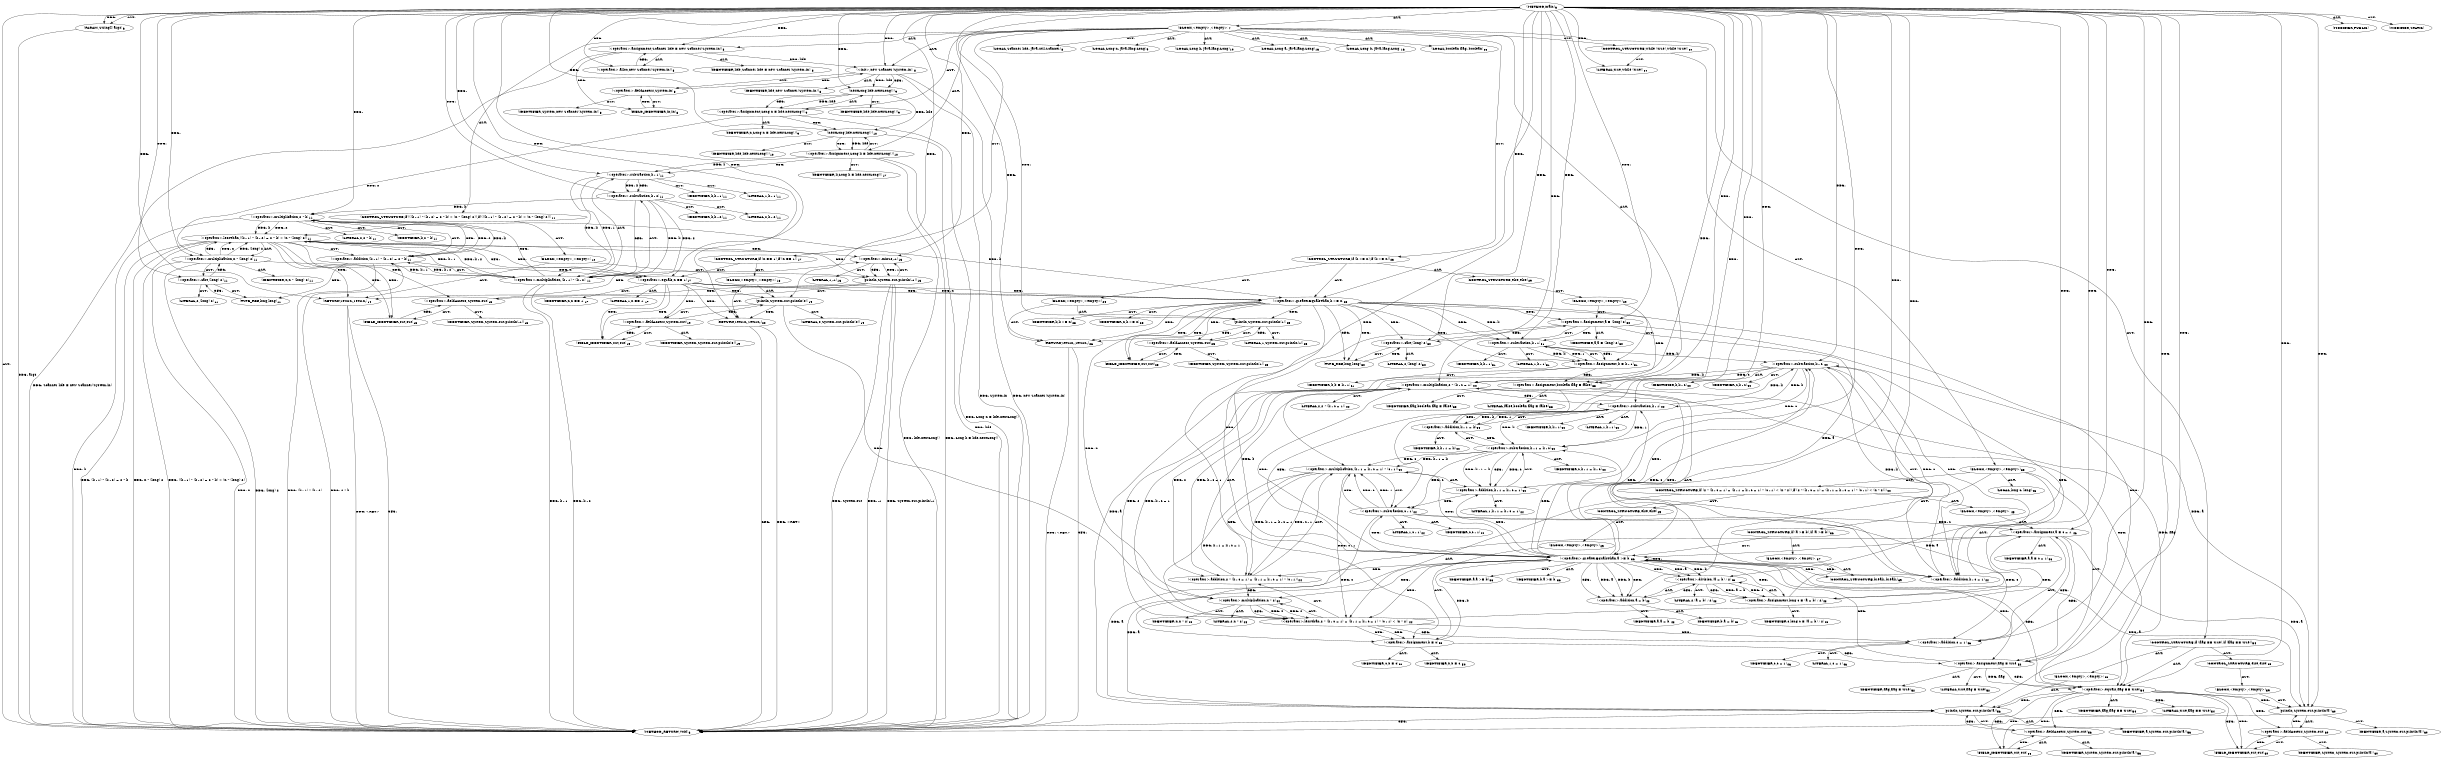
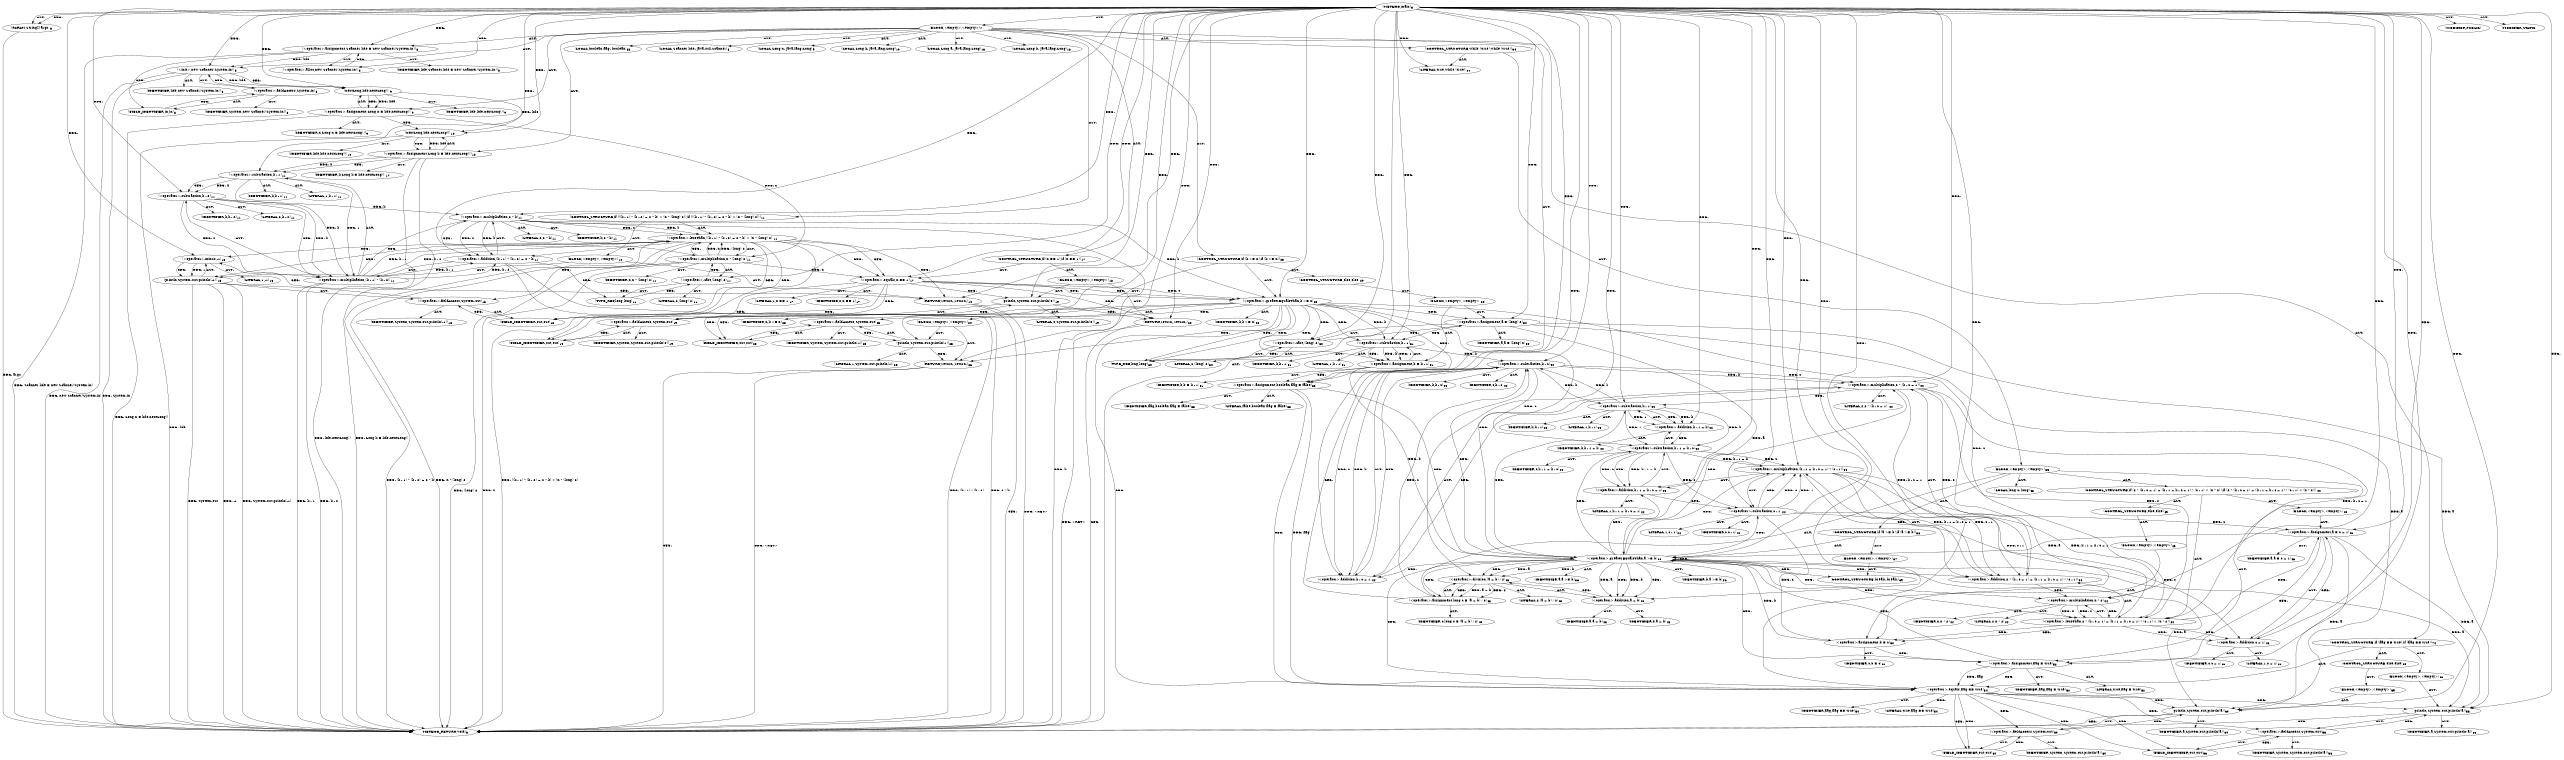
(1287, 311) -> none
(961, 480) -> (2278, 21)
(2254, 642) -> (2434, 642)
(1445, 664) -> none
